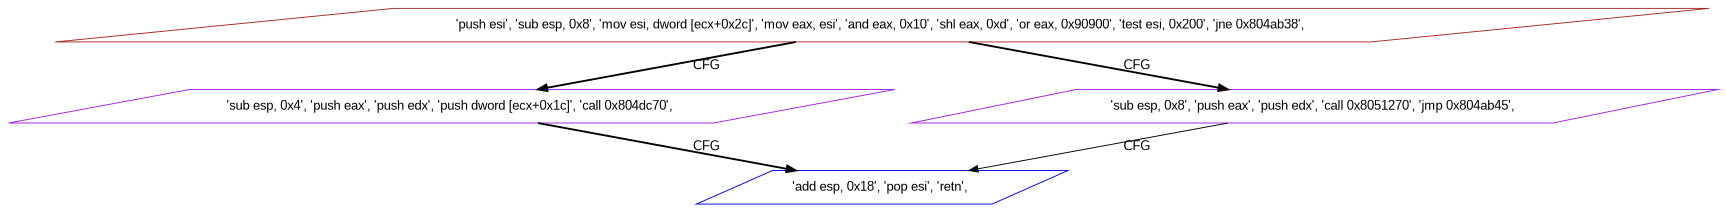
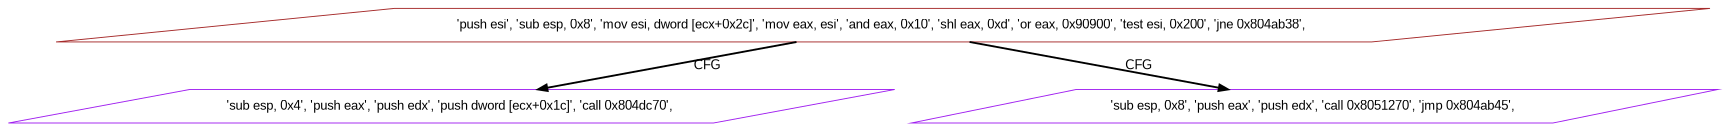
(882, 187) -> none
